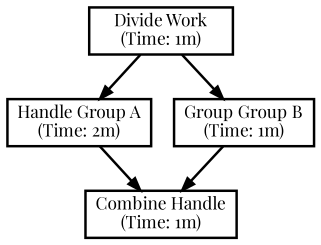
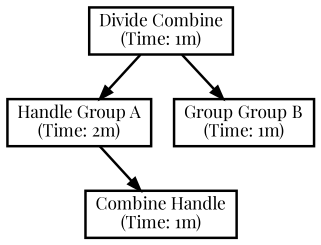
(161, 31) -> (161, 31)
(207, 164) -> none
